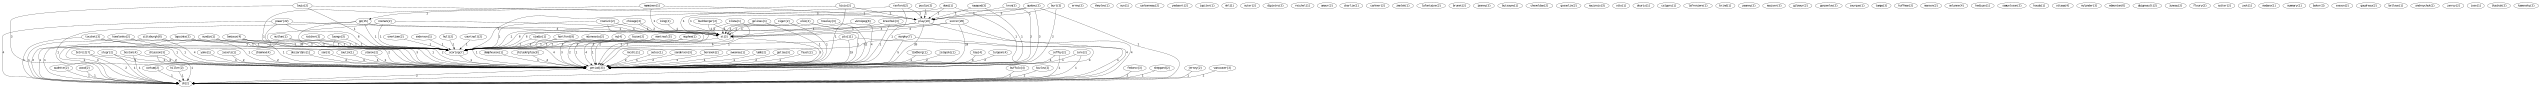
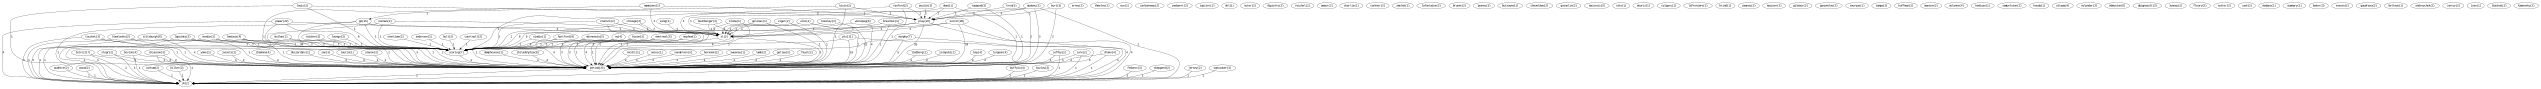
none -> (1110, 52)
